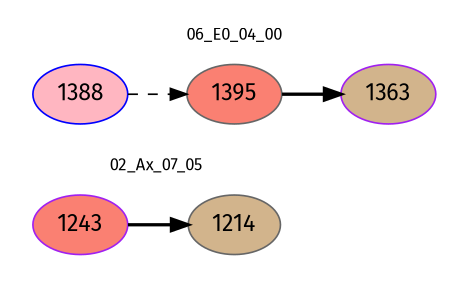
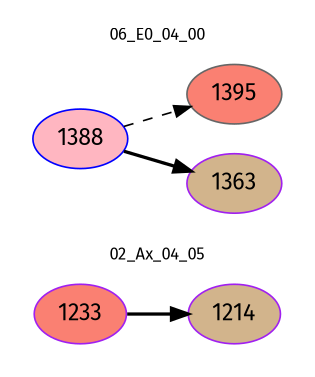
(303, 94) -> (149, 159)
(157, 166) -> (157, 255)
(80, 225) -> (80, 314)
(234, 225) -> (234, 314)
